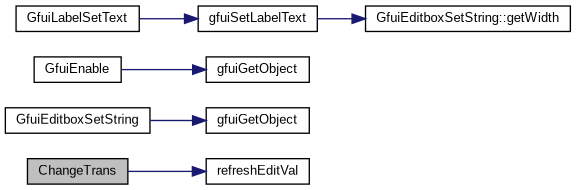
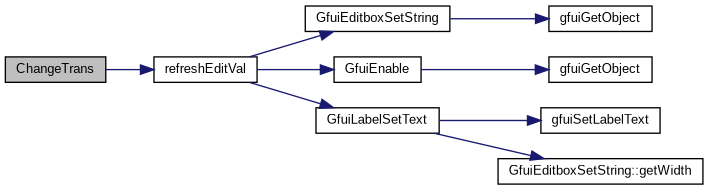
(335, 19) -> (483, 144)
none -> (285, 46)
none -> (289, 70)
none -> (285, 93)
